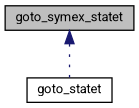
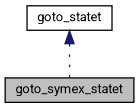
(70, 61) -> (70, 61)
